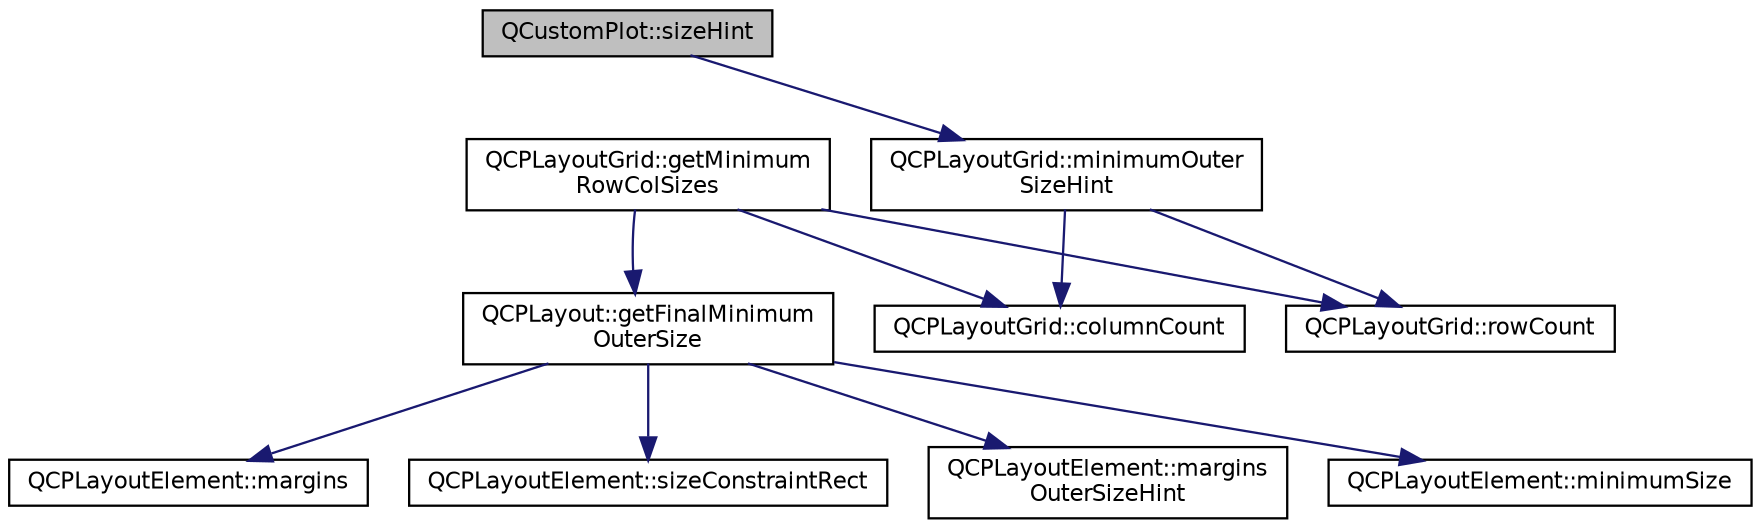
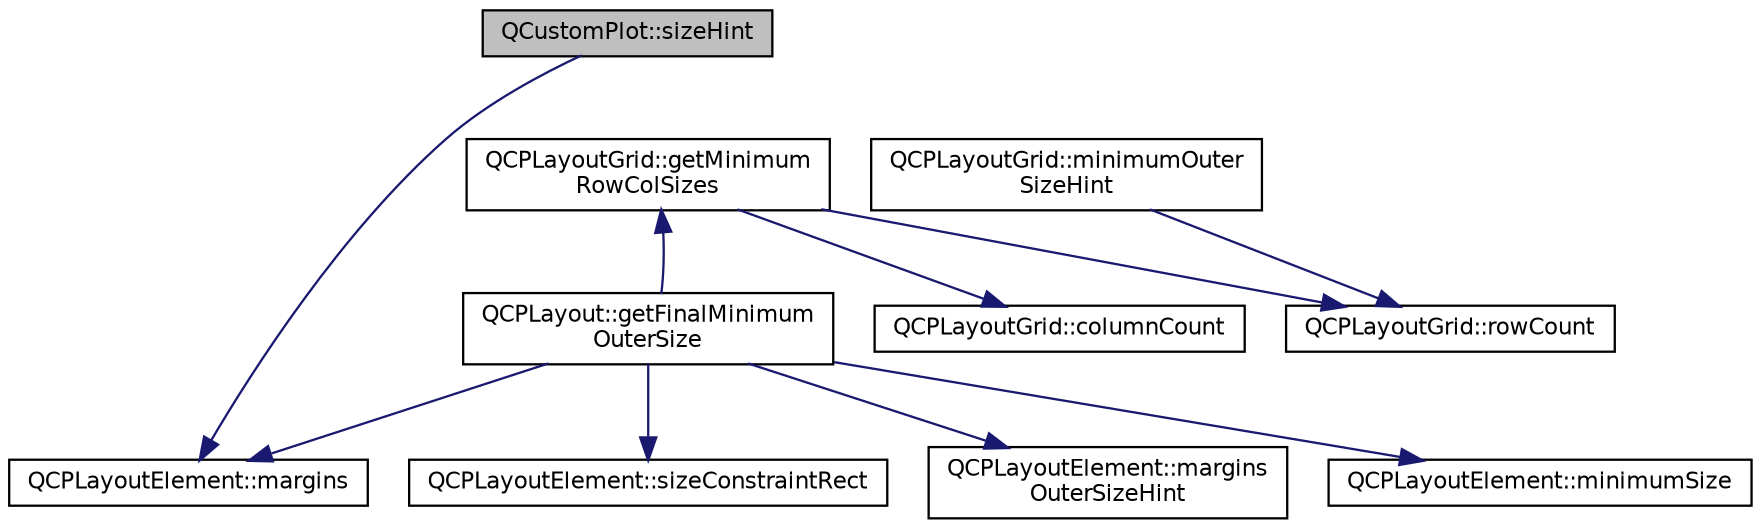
(816, 94) -> (368, 219)
(1064, 239) -> none
(633, 240) -> (664, 263)
